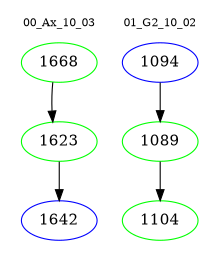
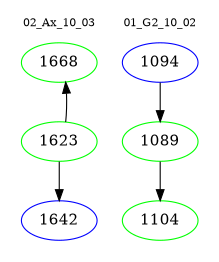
(59, 24) -> (59, 24)
(52, 97) -> (67, 108)
